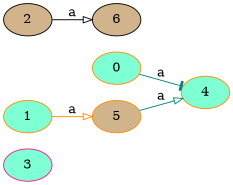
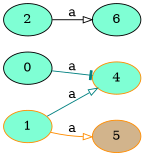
(28, 20) -> (28, 20)
(117, 20) -> (117, 20)
(117, 68) -> (28, 68)
(157, 106) -> (68, 104)
(28, 165) -> none
